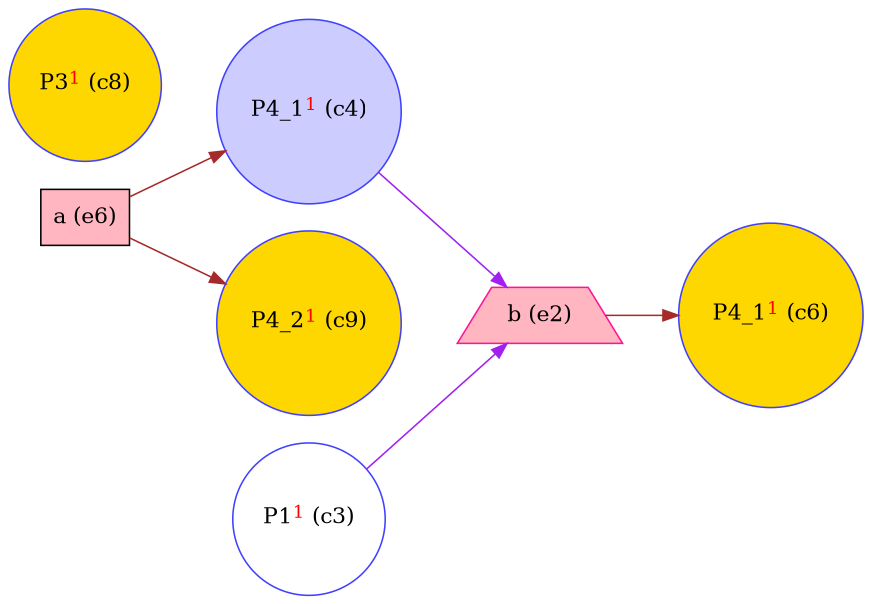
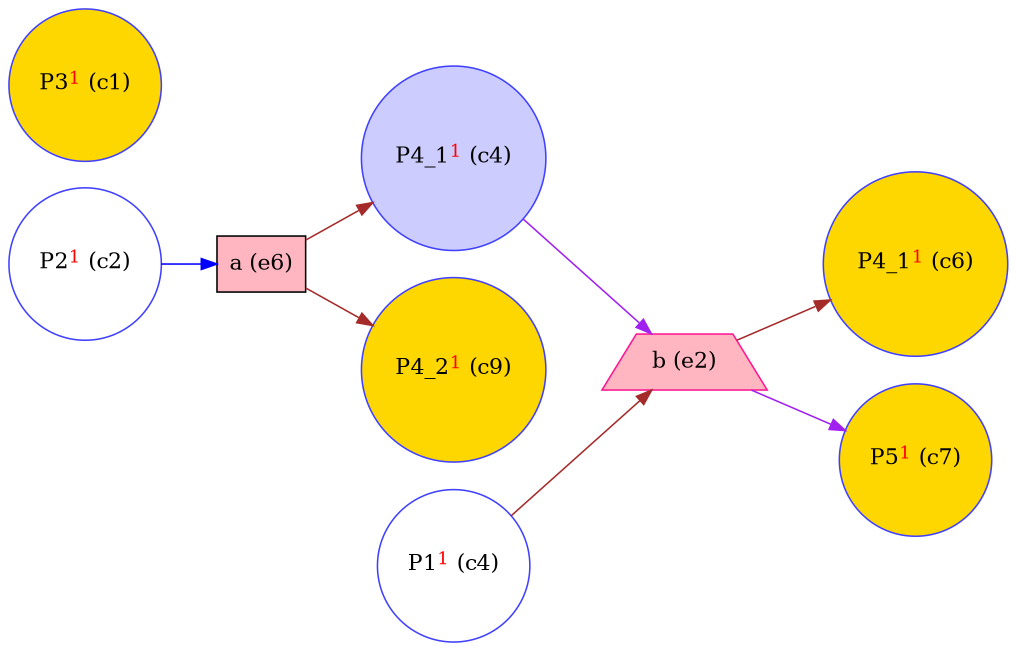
(106, 83) -> (106, 83)
none -> (85, 264)
(431, 412) -> (575, 458)
none -> (916, 460)
(330, 517) -> (475, 563)
